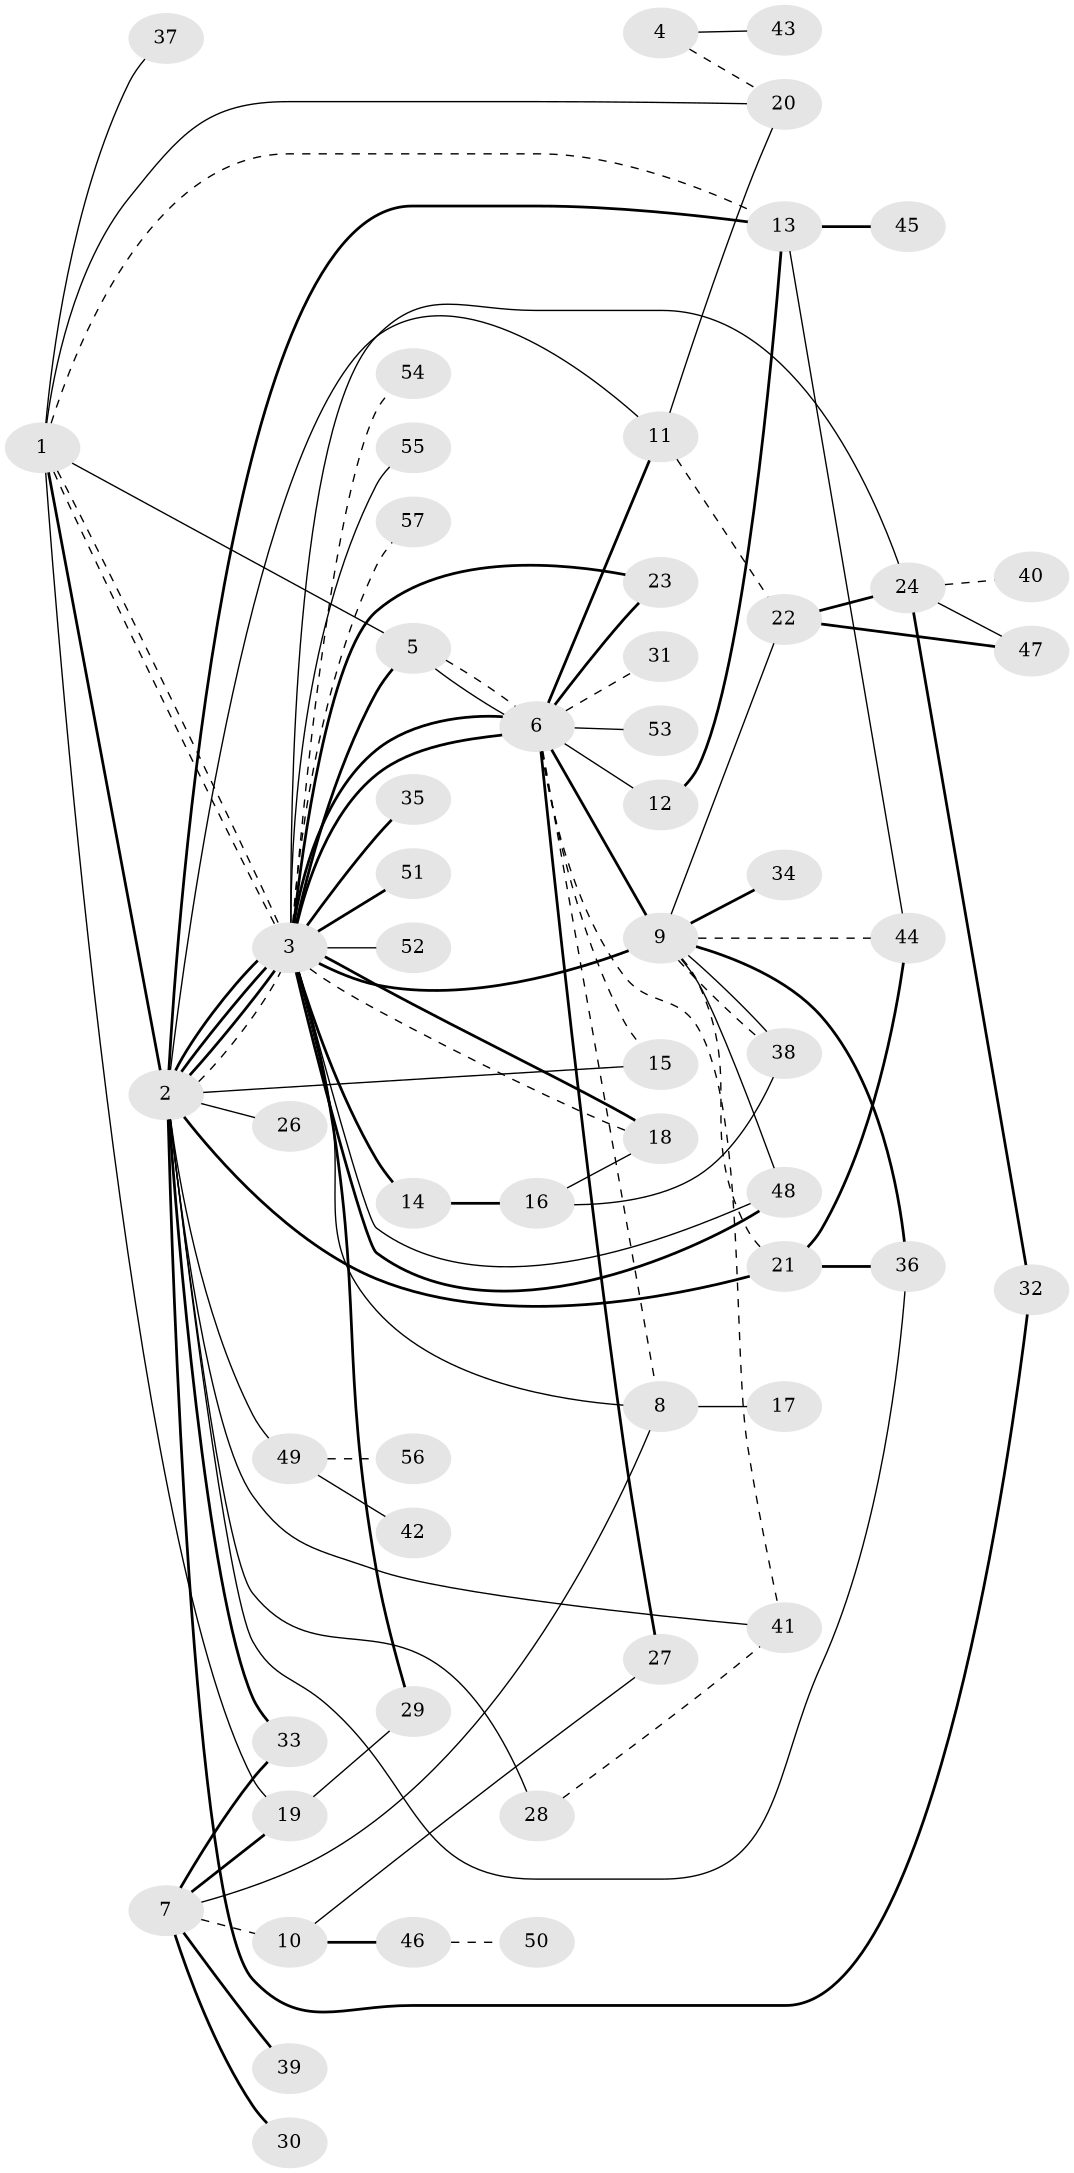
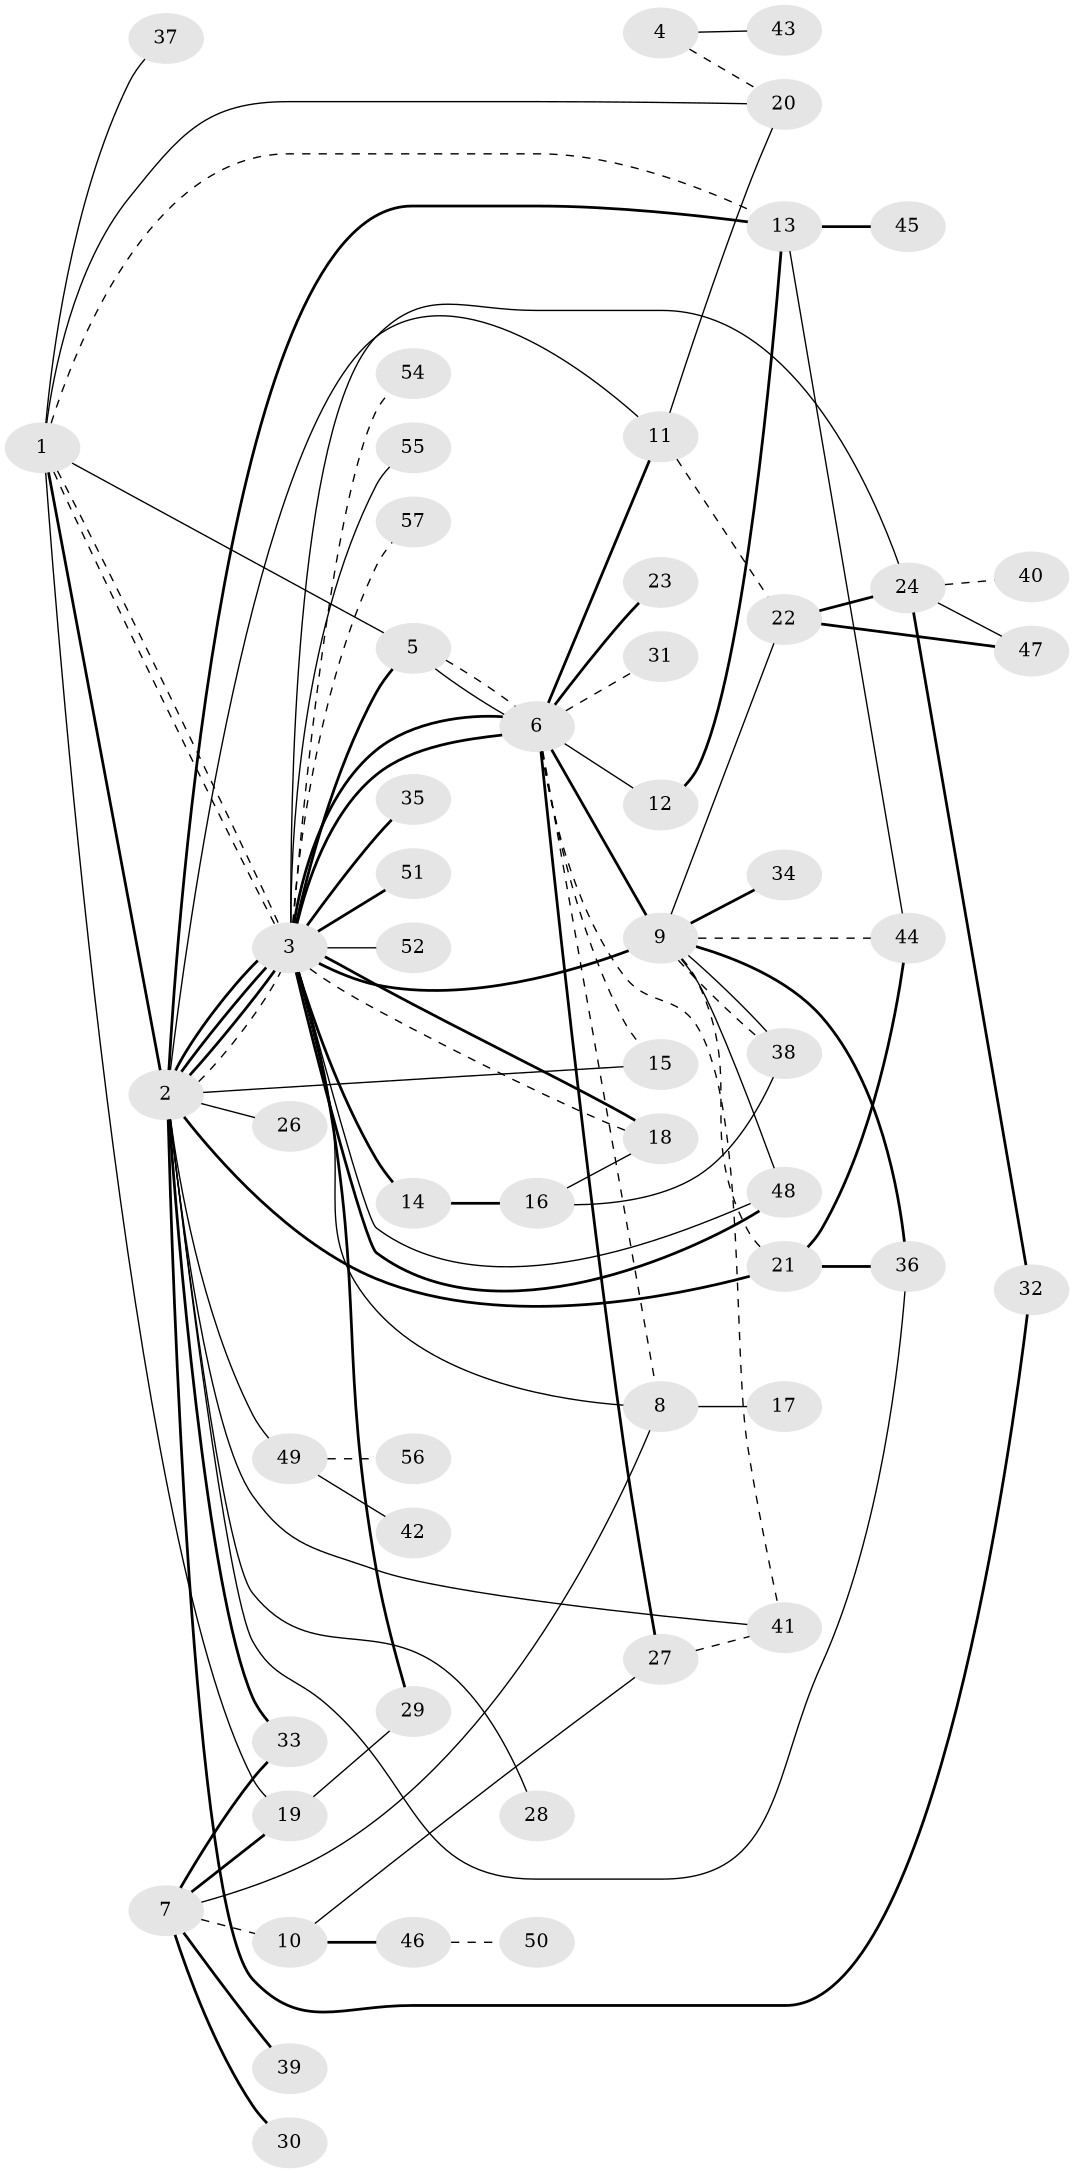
(357, 638) -> none
(661, 731) -> none
(662, 1724) -> (723, 1644)
